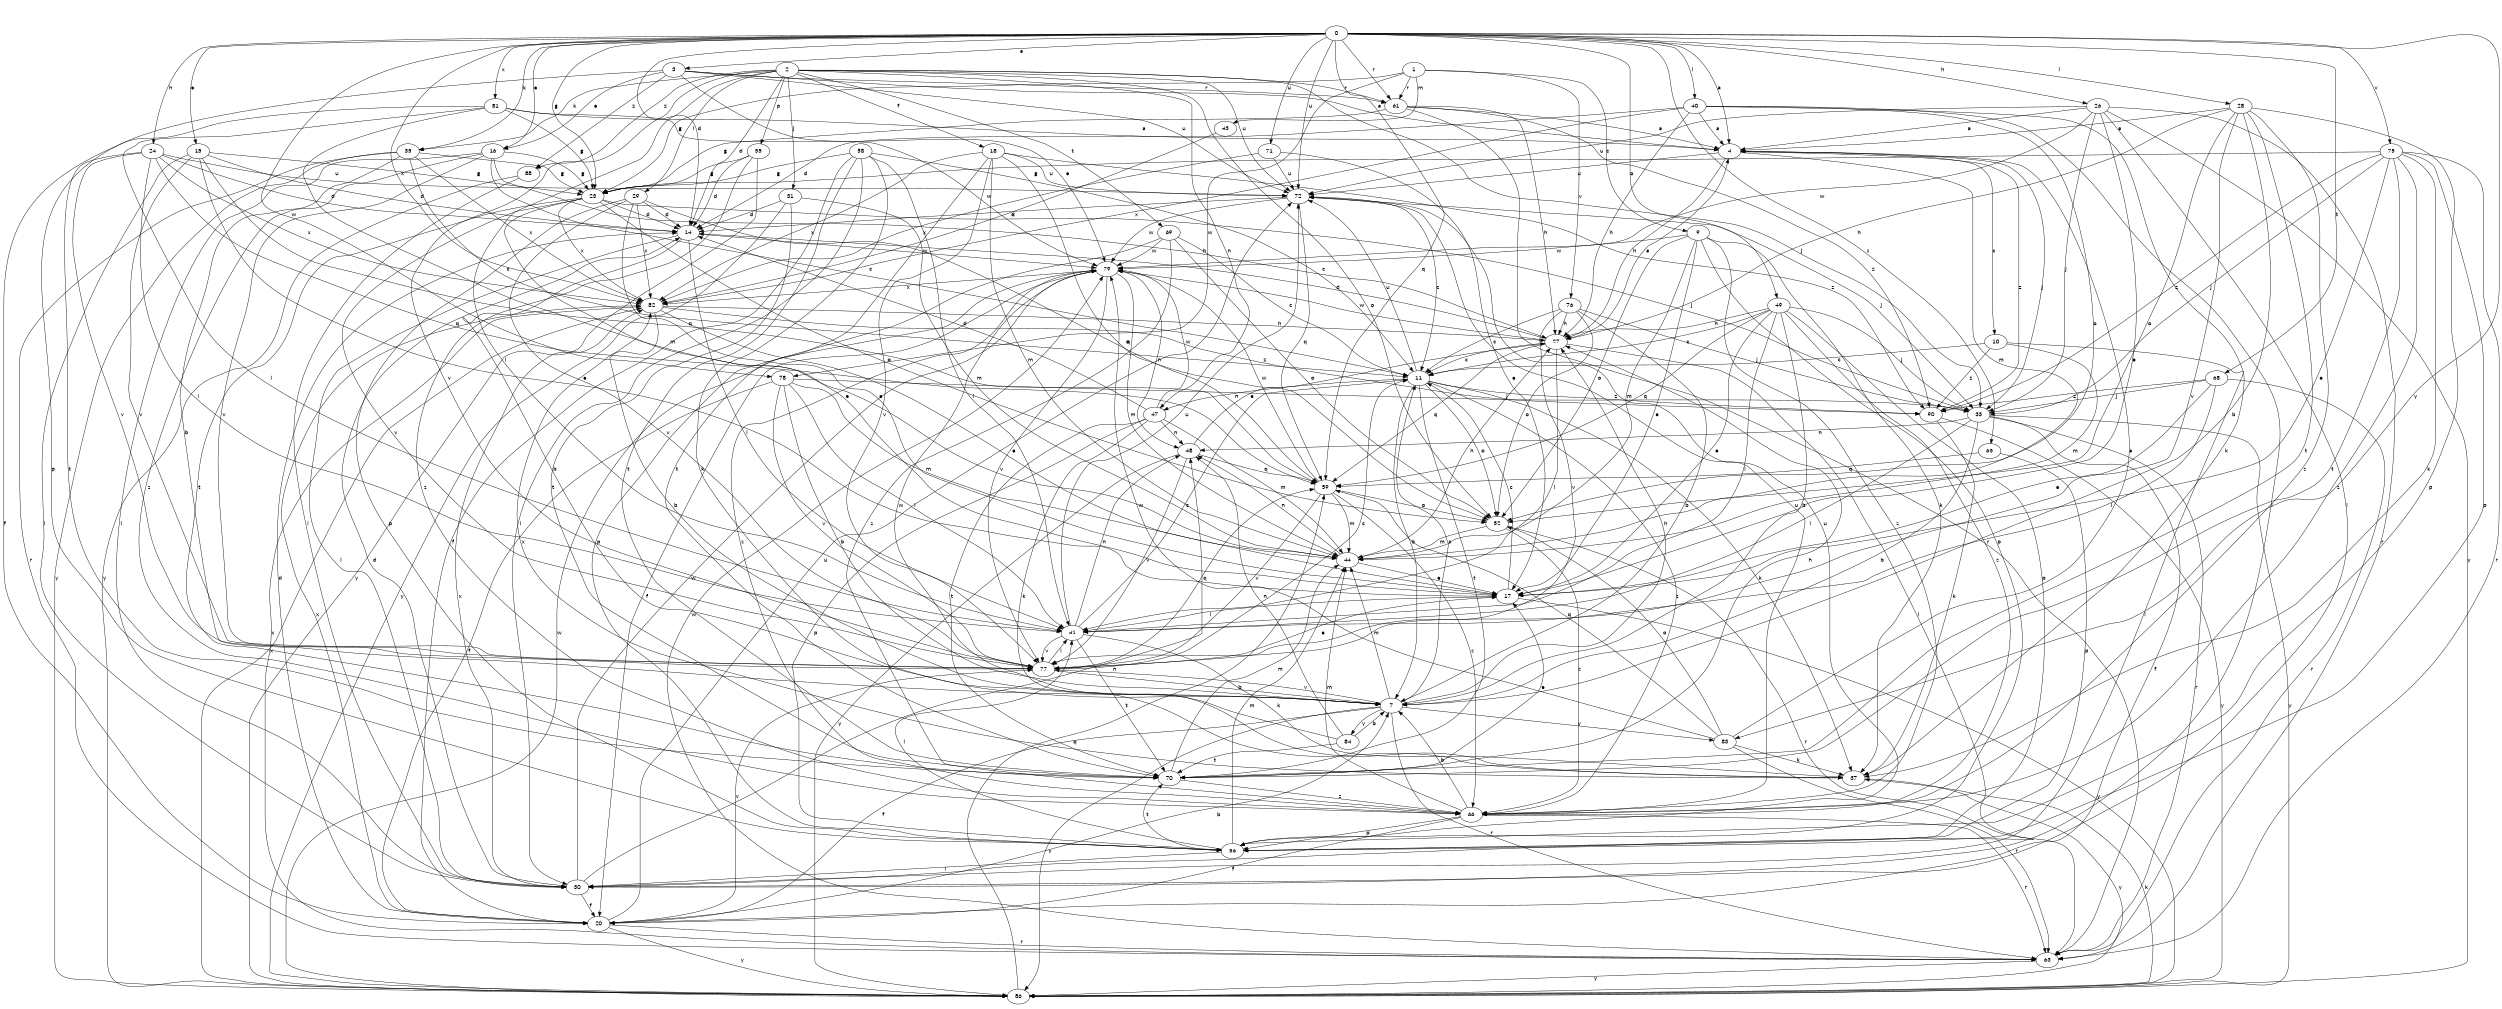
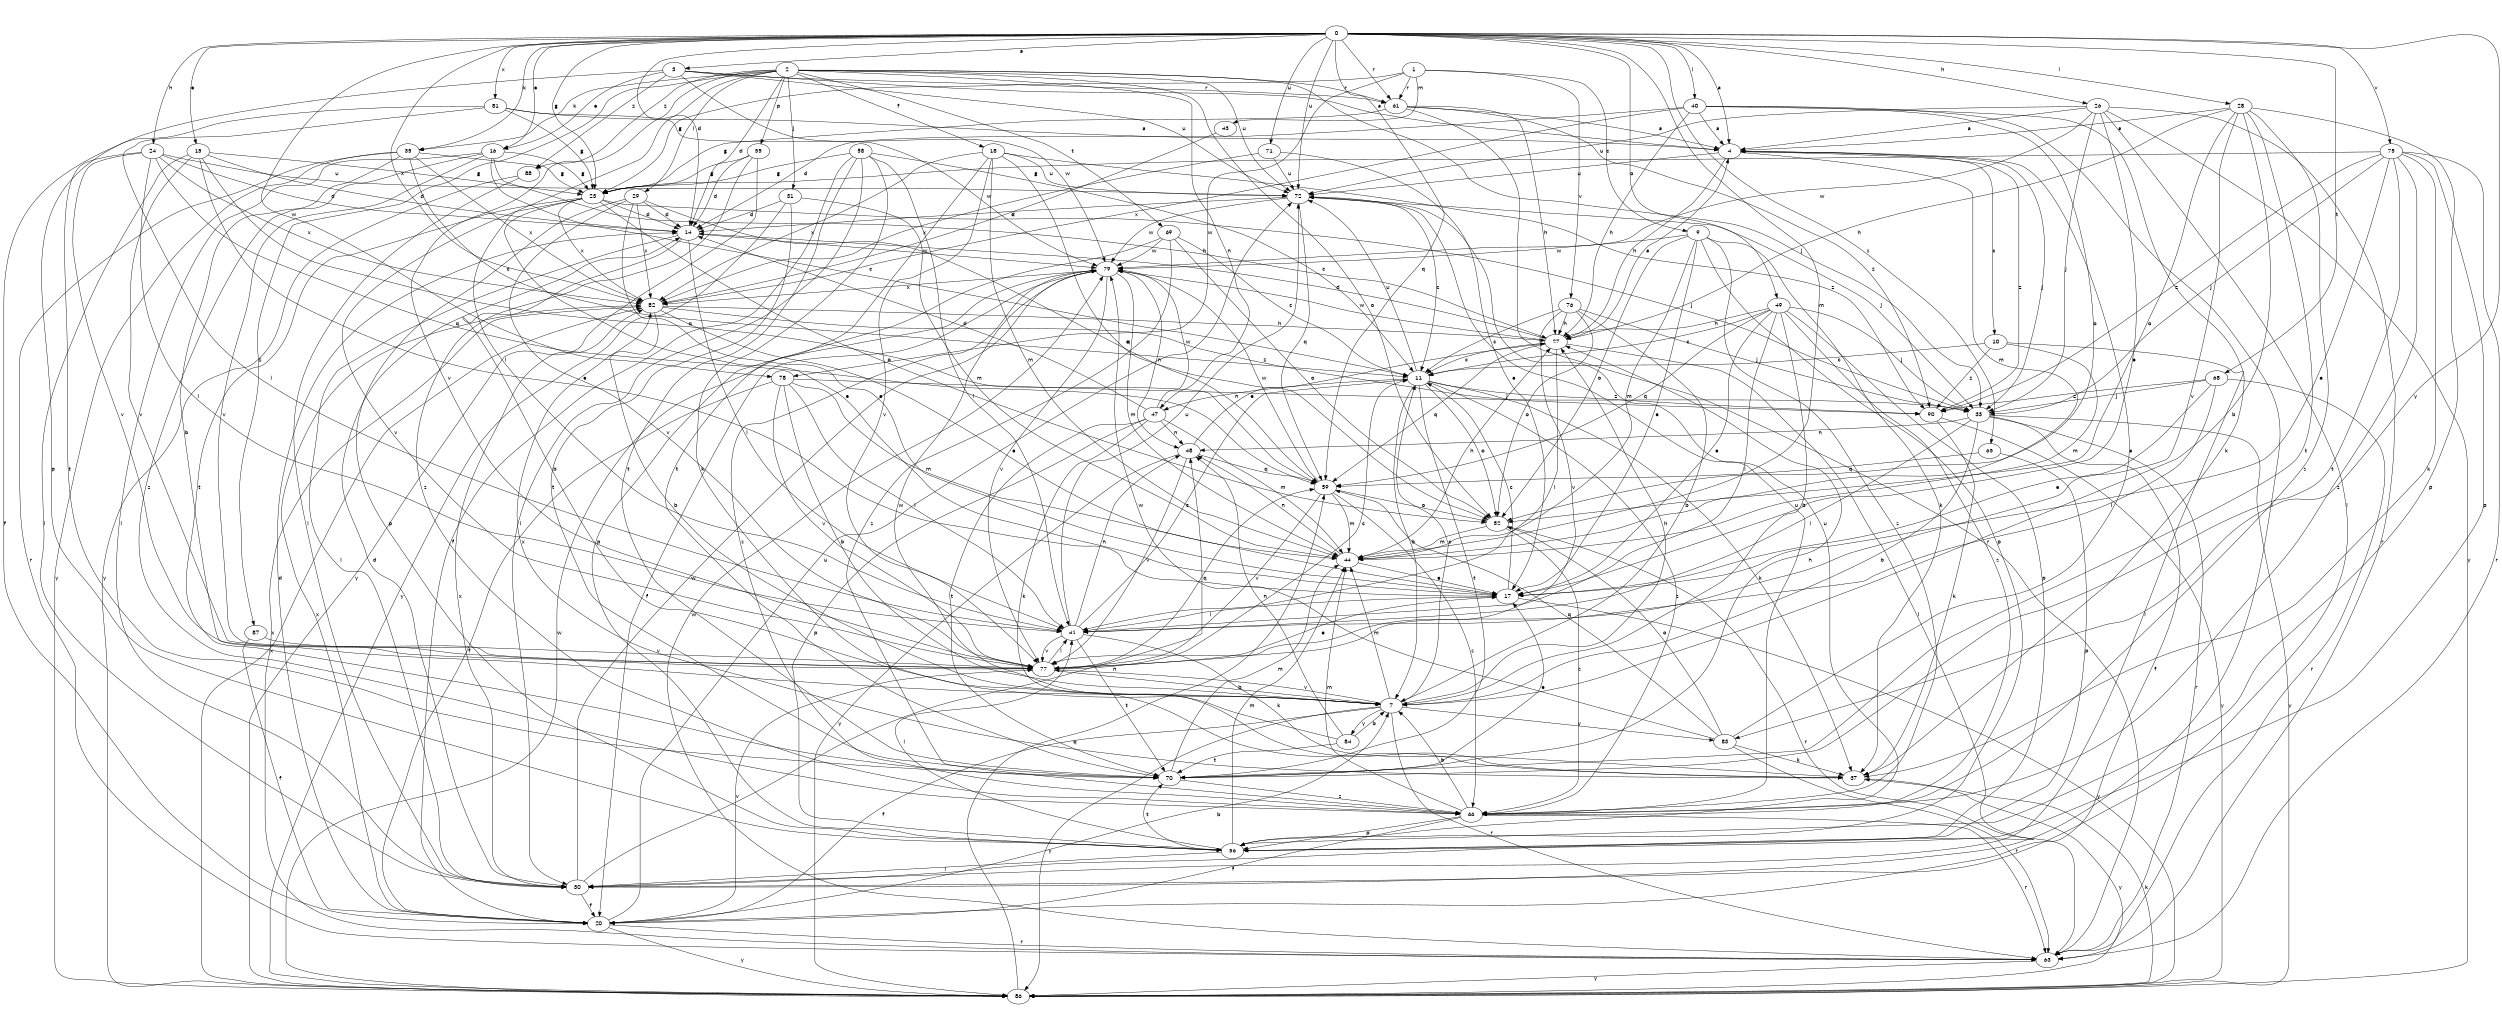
(1068, 174) -> (1068, 174)
(870, 402) -> (1819, 298)
none -> (256, 633)
